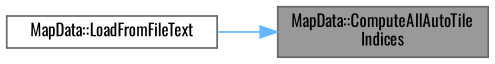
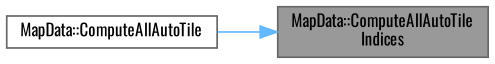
(112, 32) -> (112, 32)
